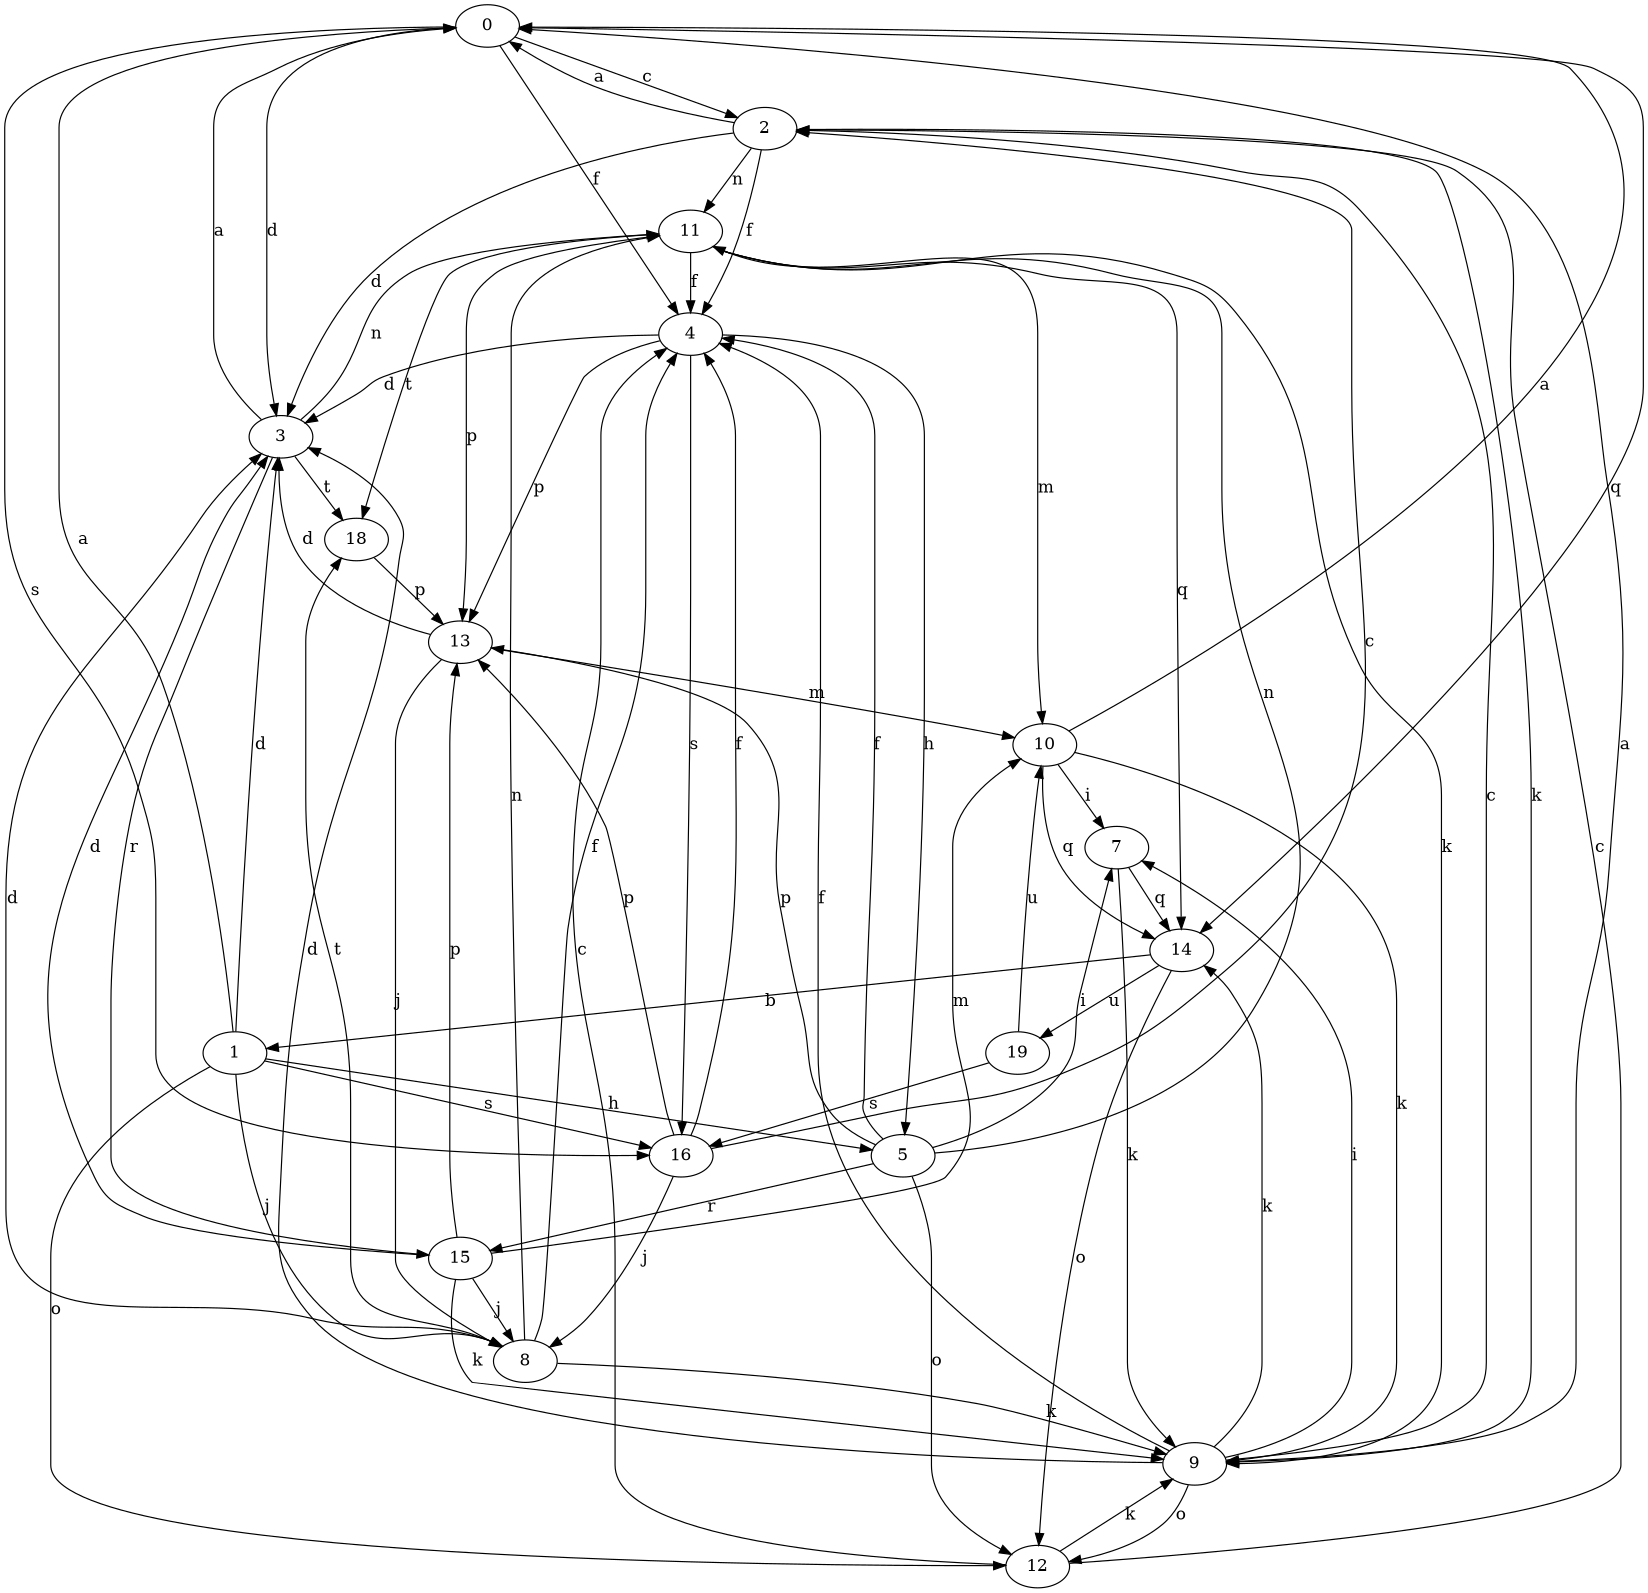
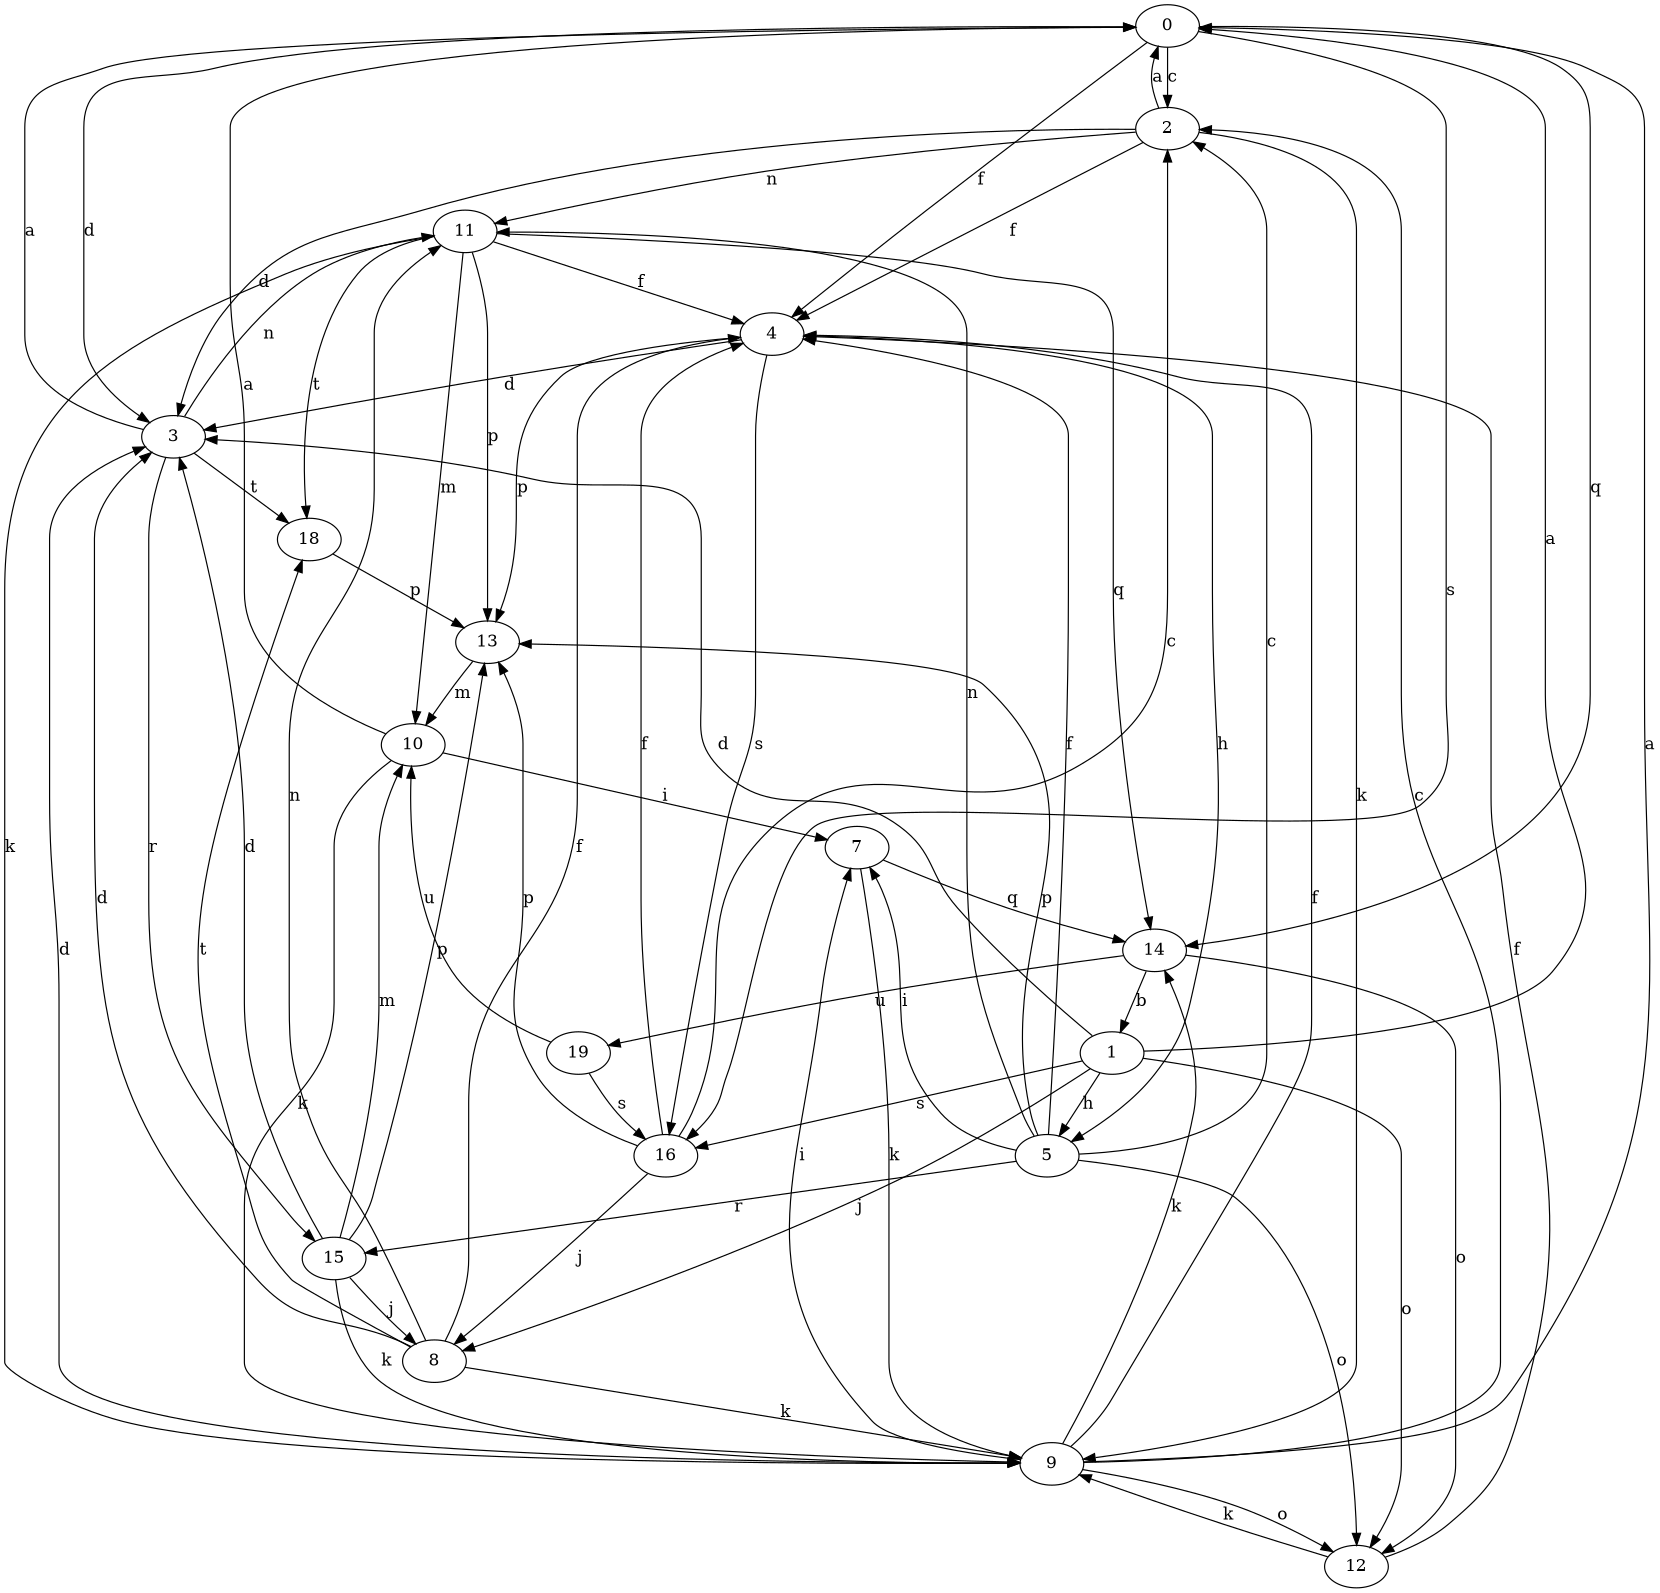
(317, 577) -> none
(1578, 765) -> (1267, 704)
(1062, 869) -> none
(582, 950) -> (1517, 950)
(395, 1016) -> none
